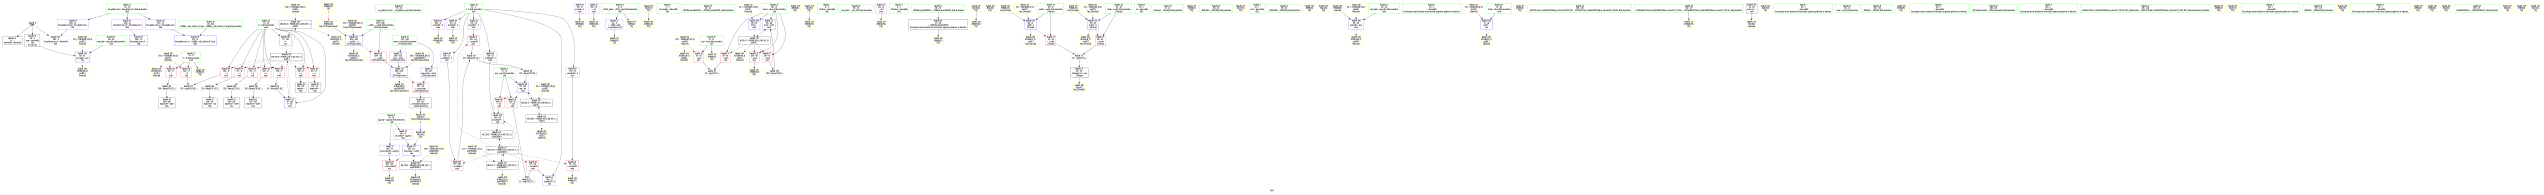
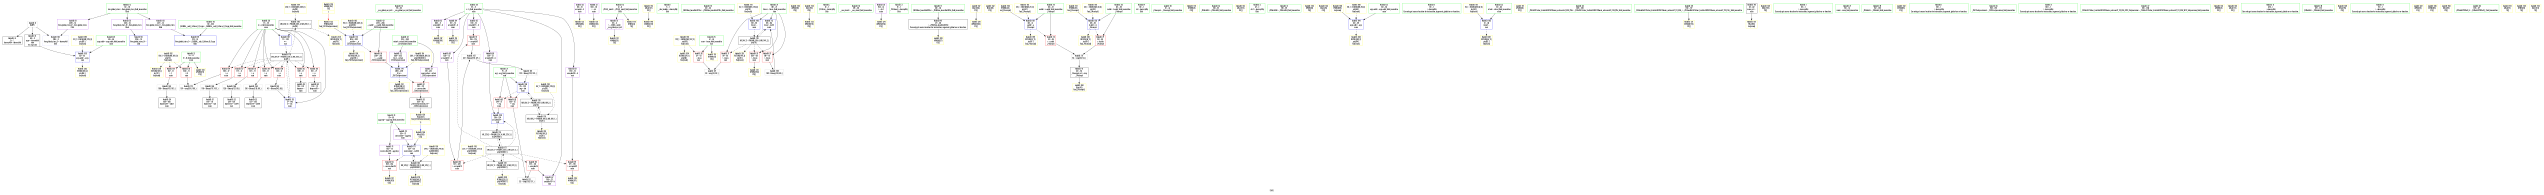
(541, 95) -> (555, 104)
